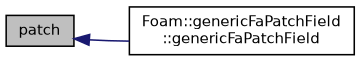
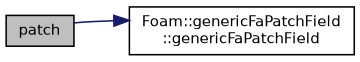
(109, 41) -> (94, 22)
